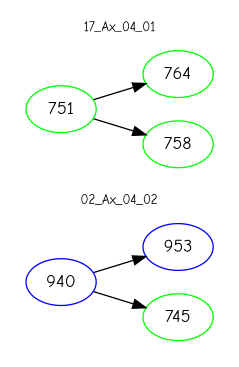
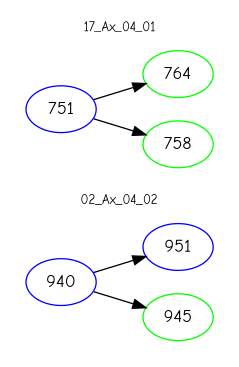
(61, 109) -> (61, 109)
(178, 247) -> (178, 247)
(178, 317) -> (178, 317)
